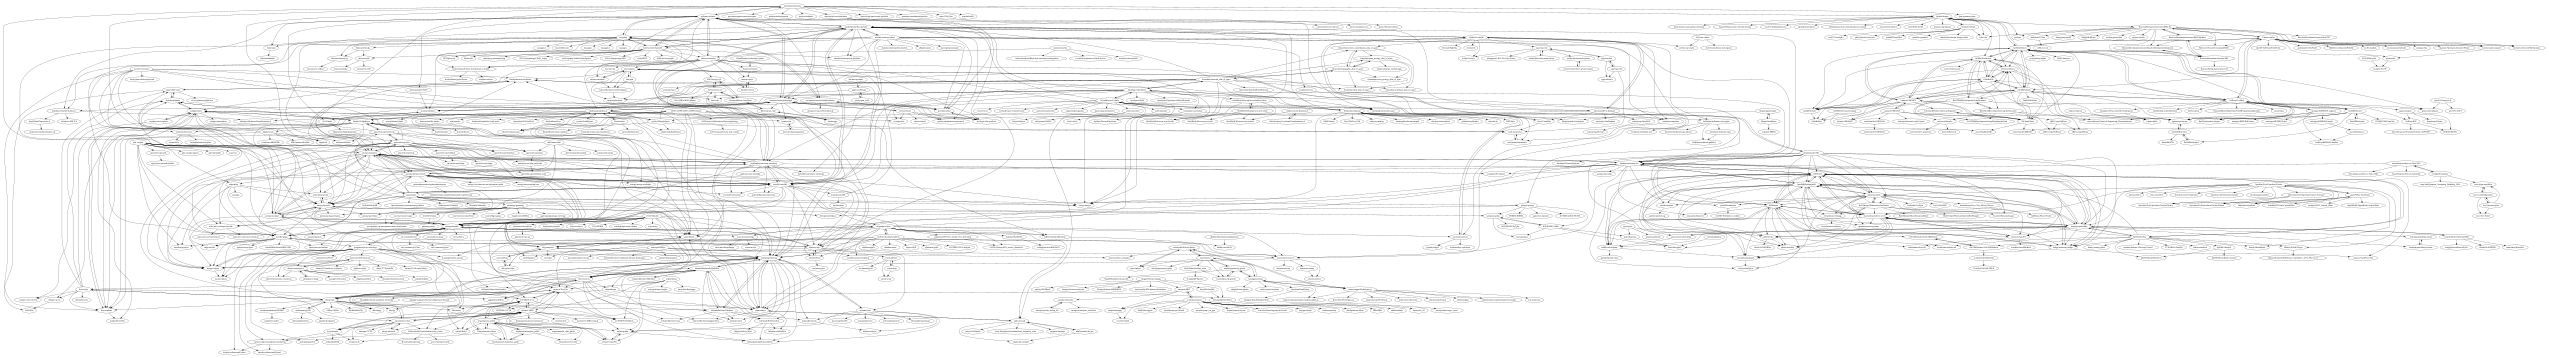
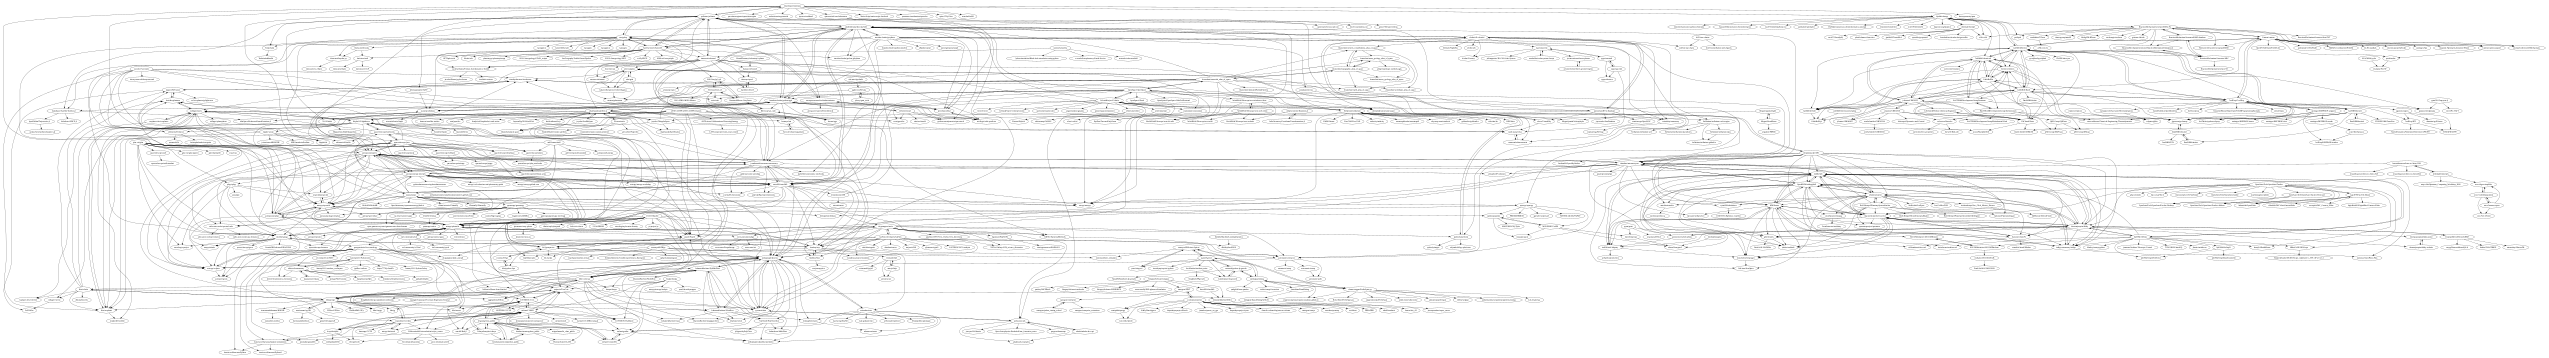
(1047, 310) -> (1049, 310)
(1355, 310) -> (1353, 310)
